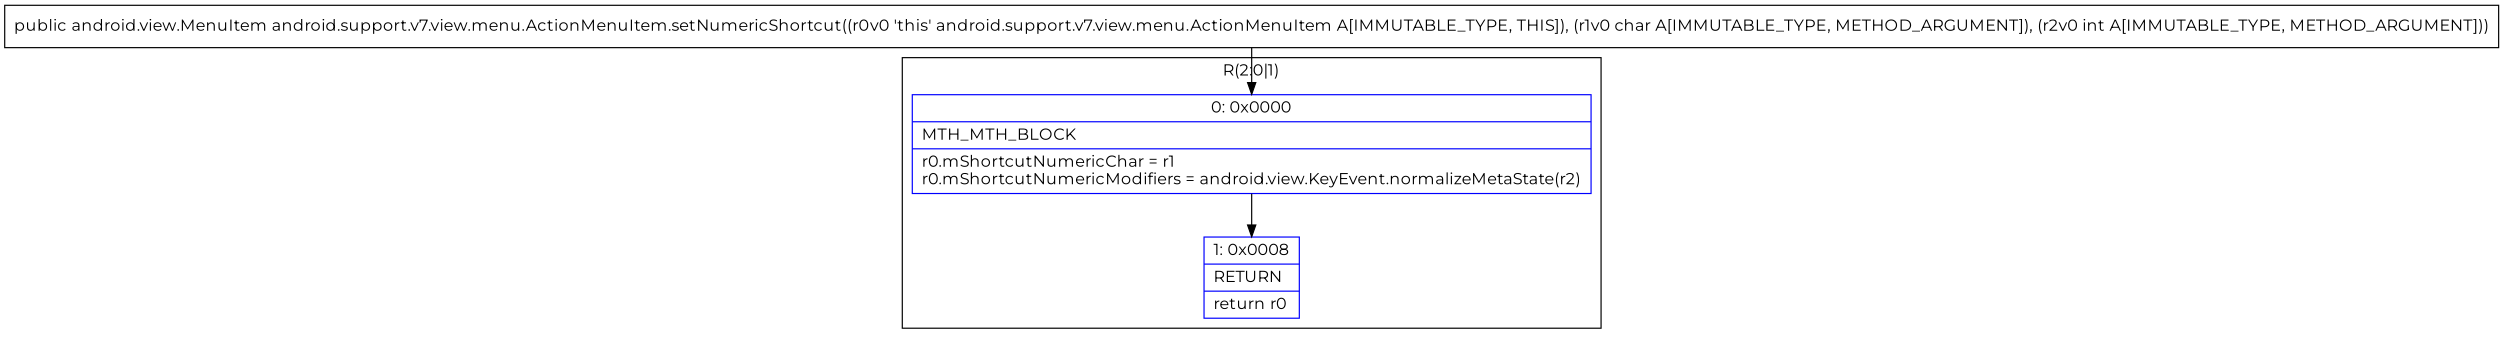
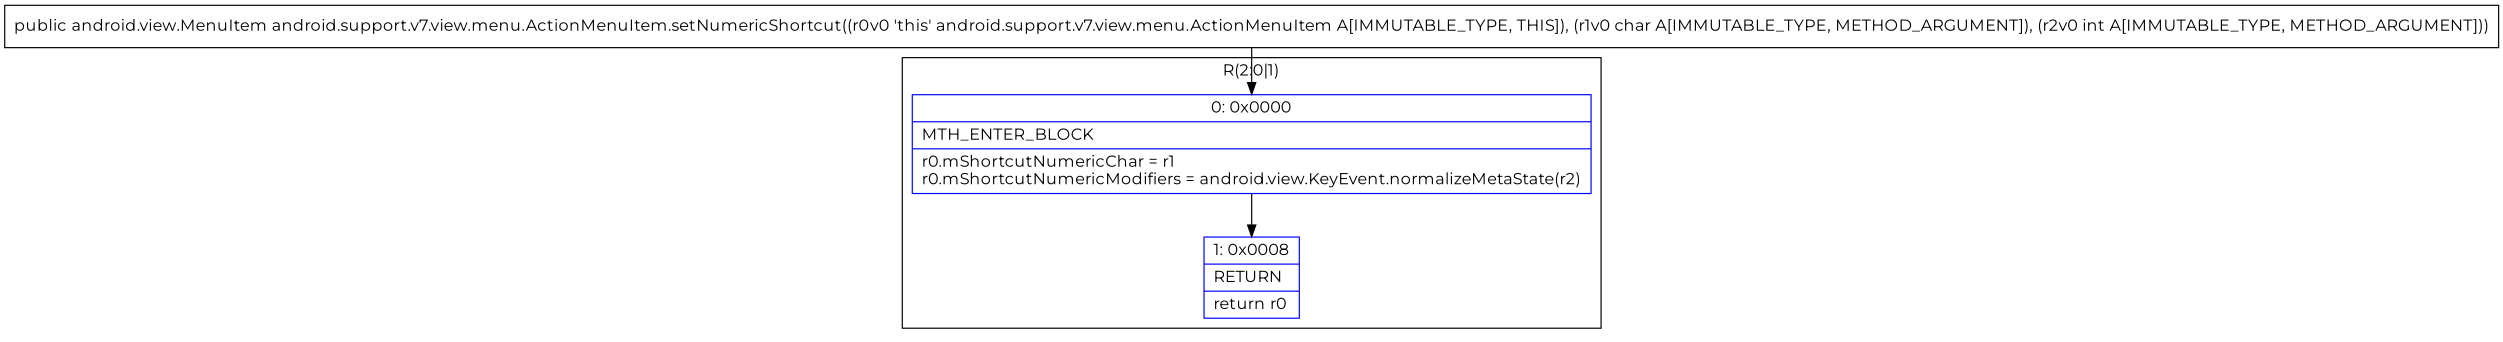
(999, 135) -> (1008, 135)
